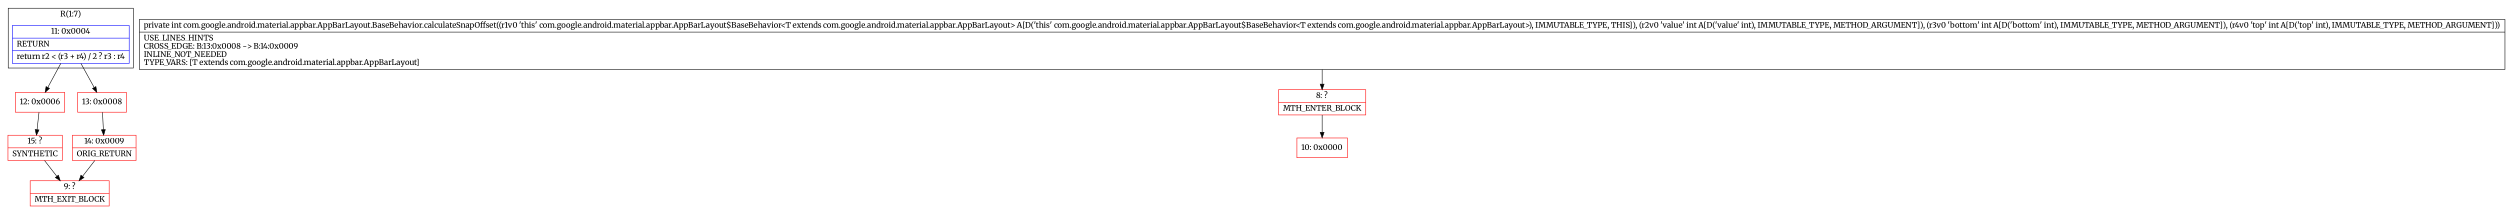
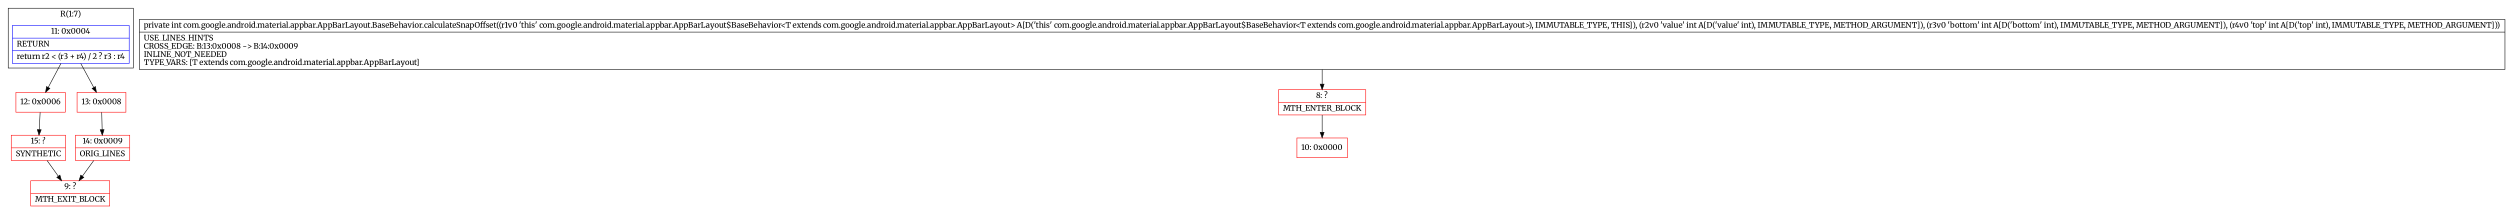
(104, 154) -> (103, 154)
